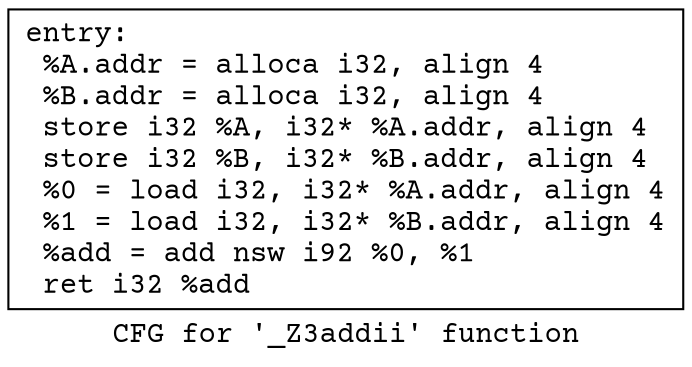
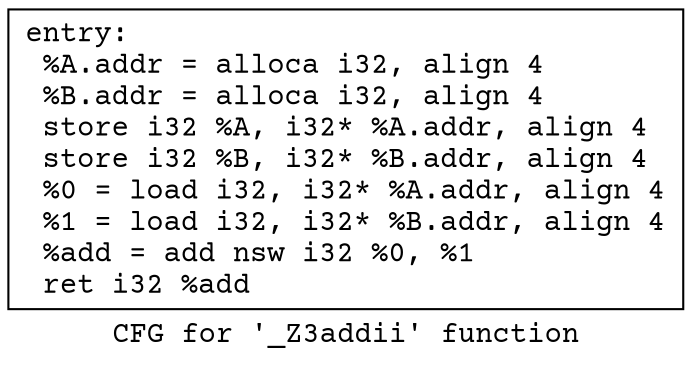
(250, 253) -> (250, 253)
